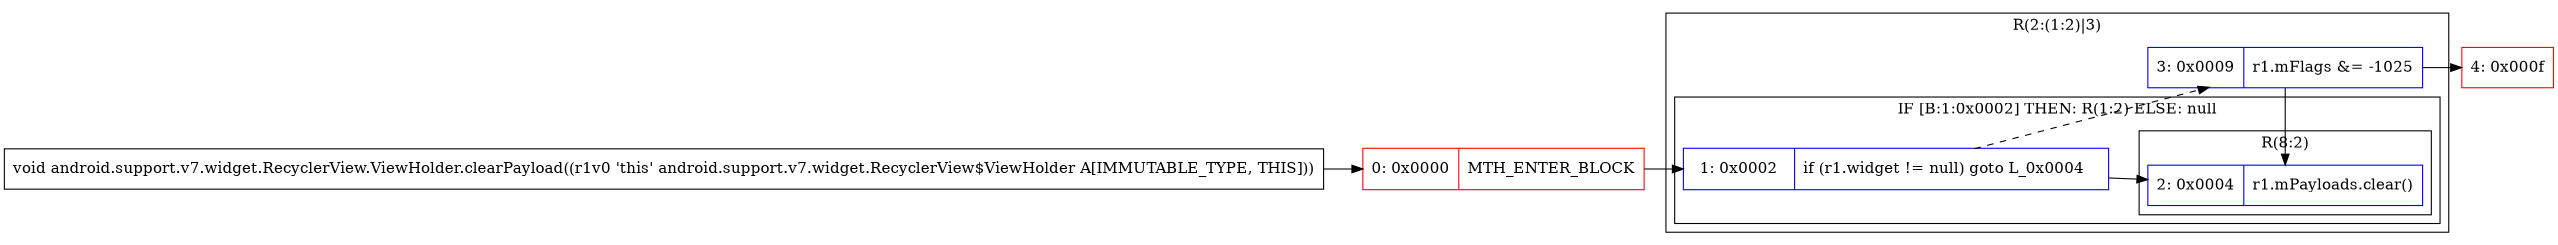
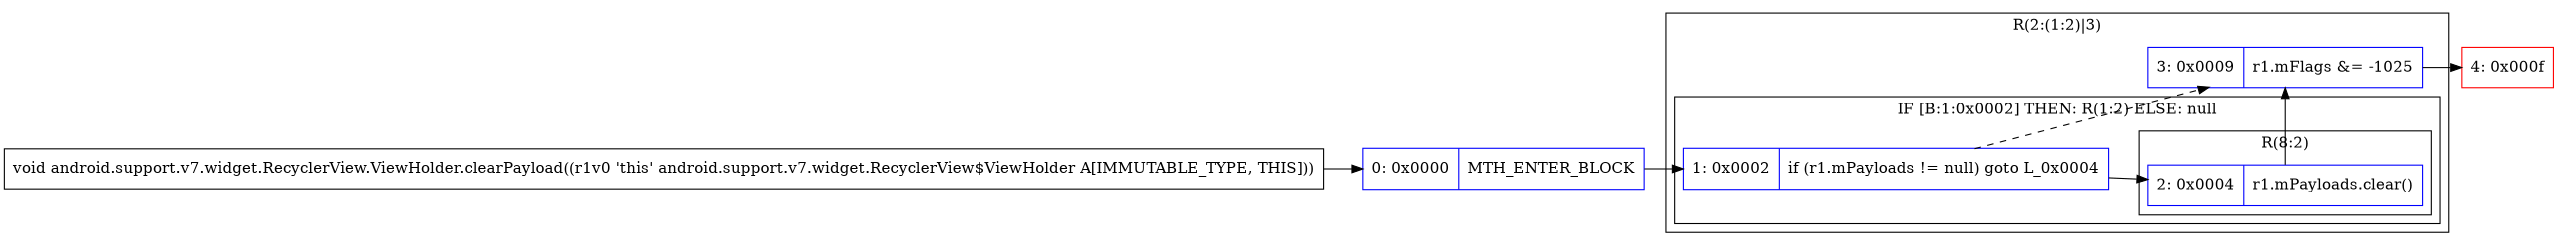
(2285, 121) -> (2285, 139)
(1944, 168) -> (1944, 168)
(1503, 169) -> (1503, 169)
